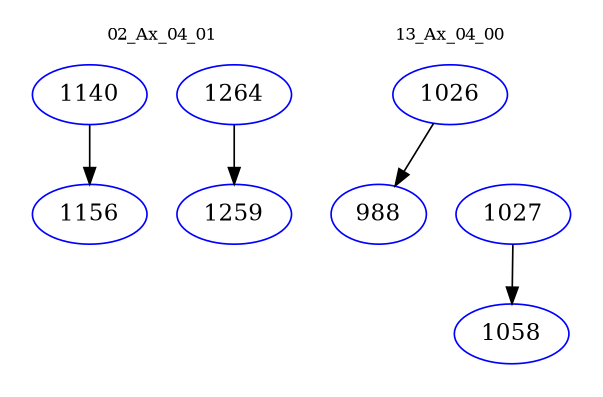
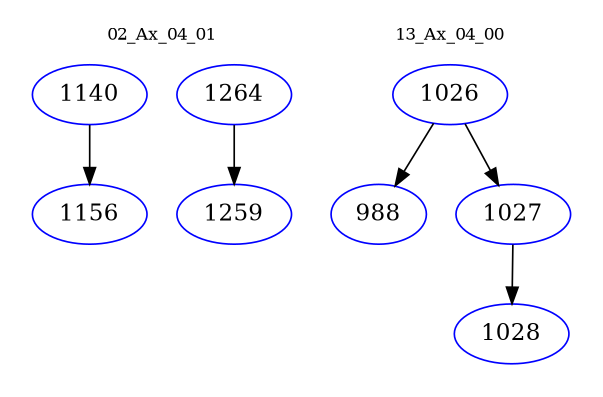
none -> (478, 147)
(512, 334) -> (512, 334)
